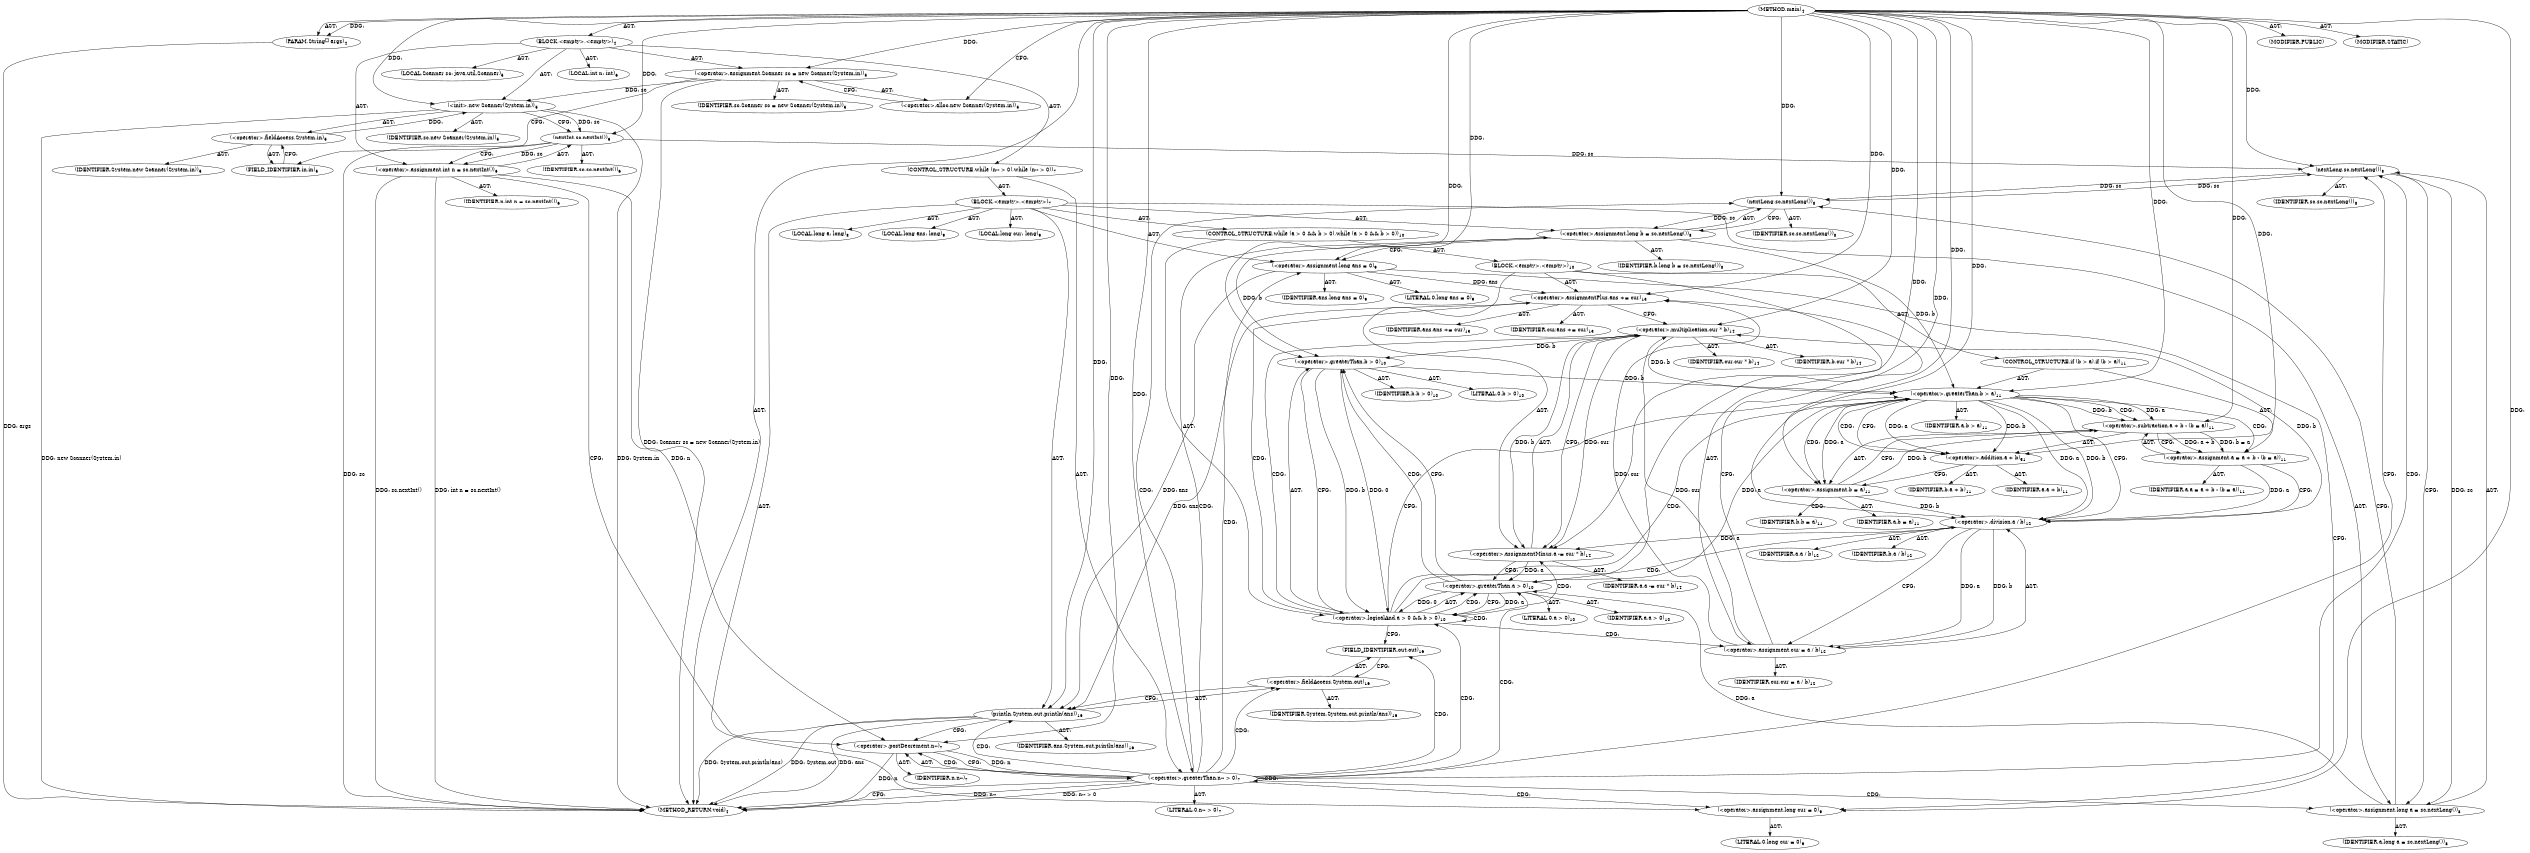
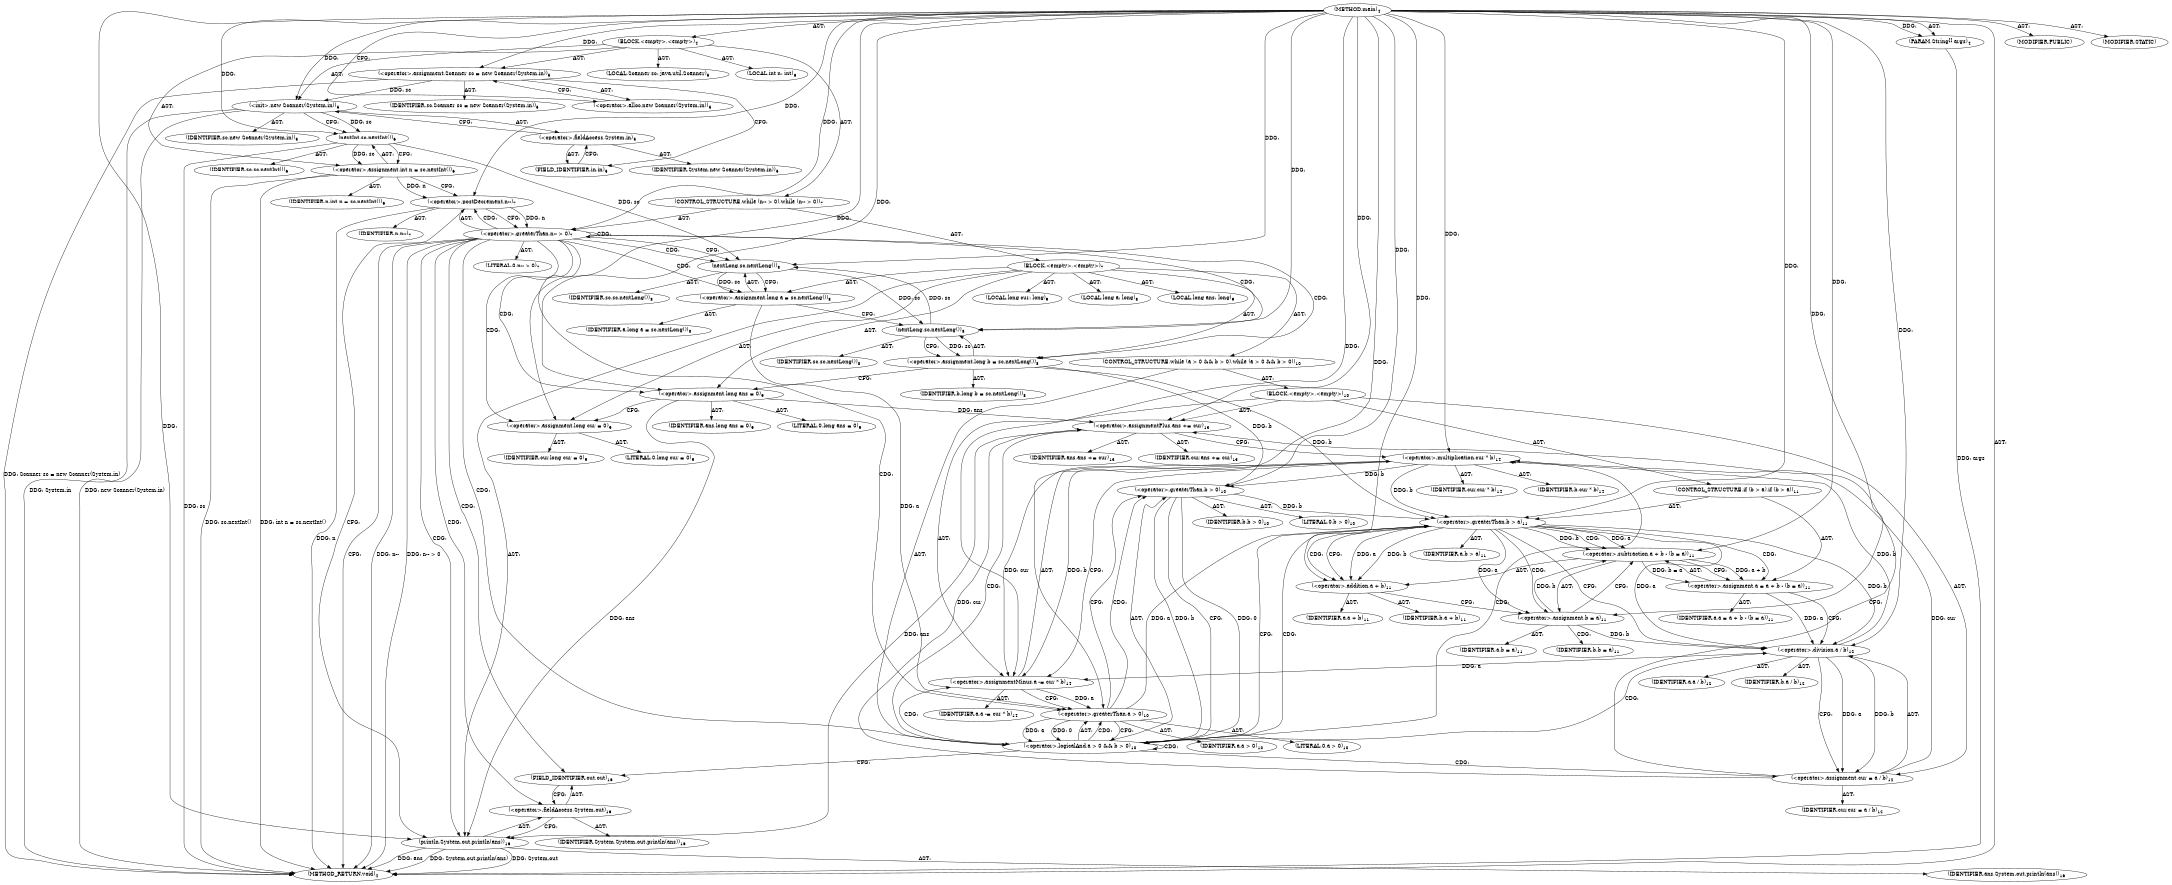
(437, 122) -> (467, 122)
(2023, 458) -> (1389, 586)
none -> (546, 459)
(956, 727) -> (349, 510)
